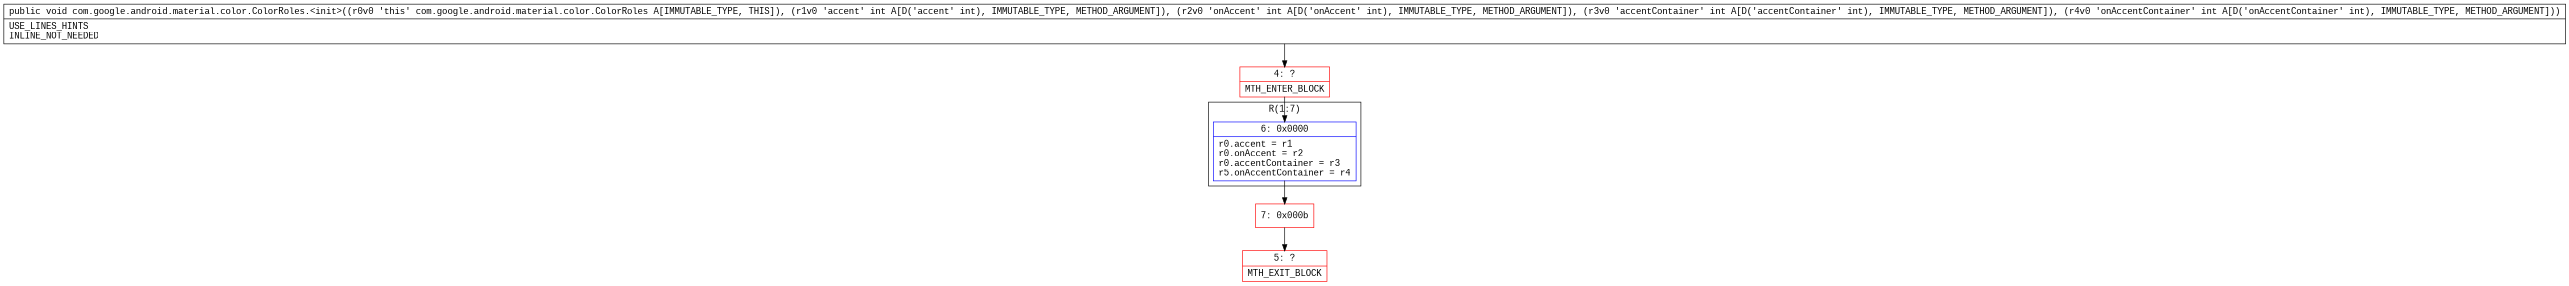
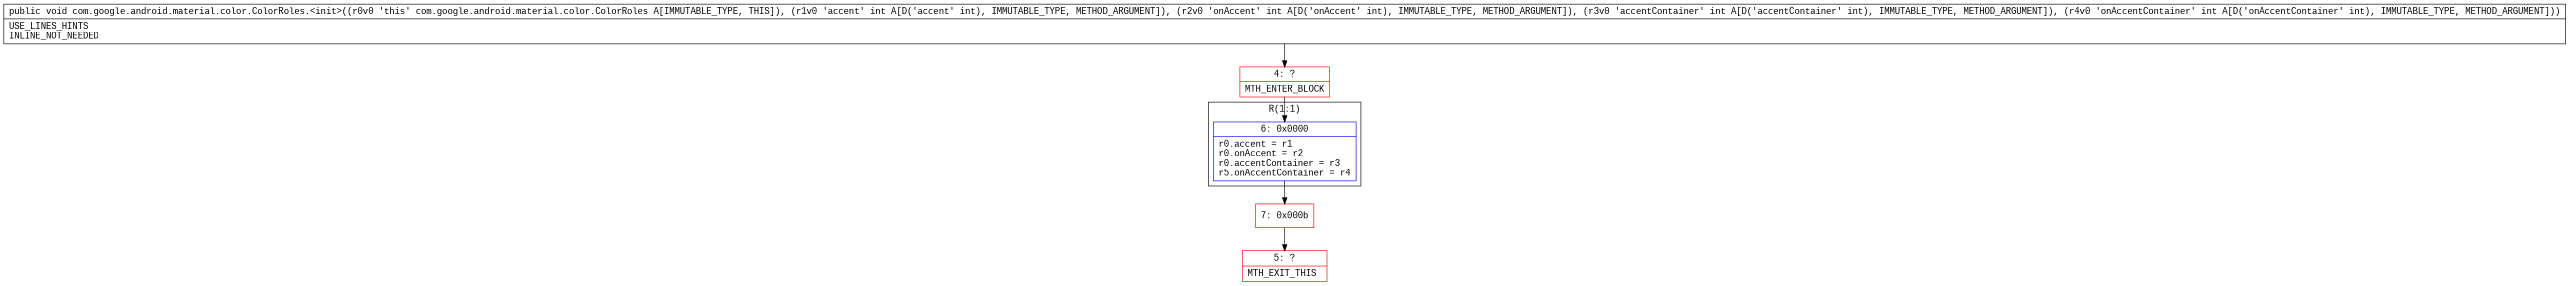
(1285, 109) -> (1285, 109)
(1285, 273) -> (1282, 273)
